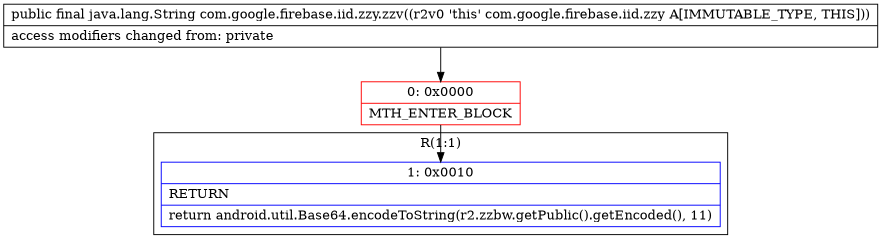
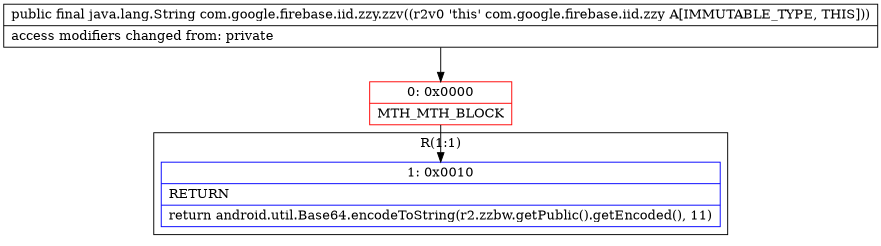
(441, 114) -> (441, 114)
